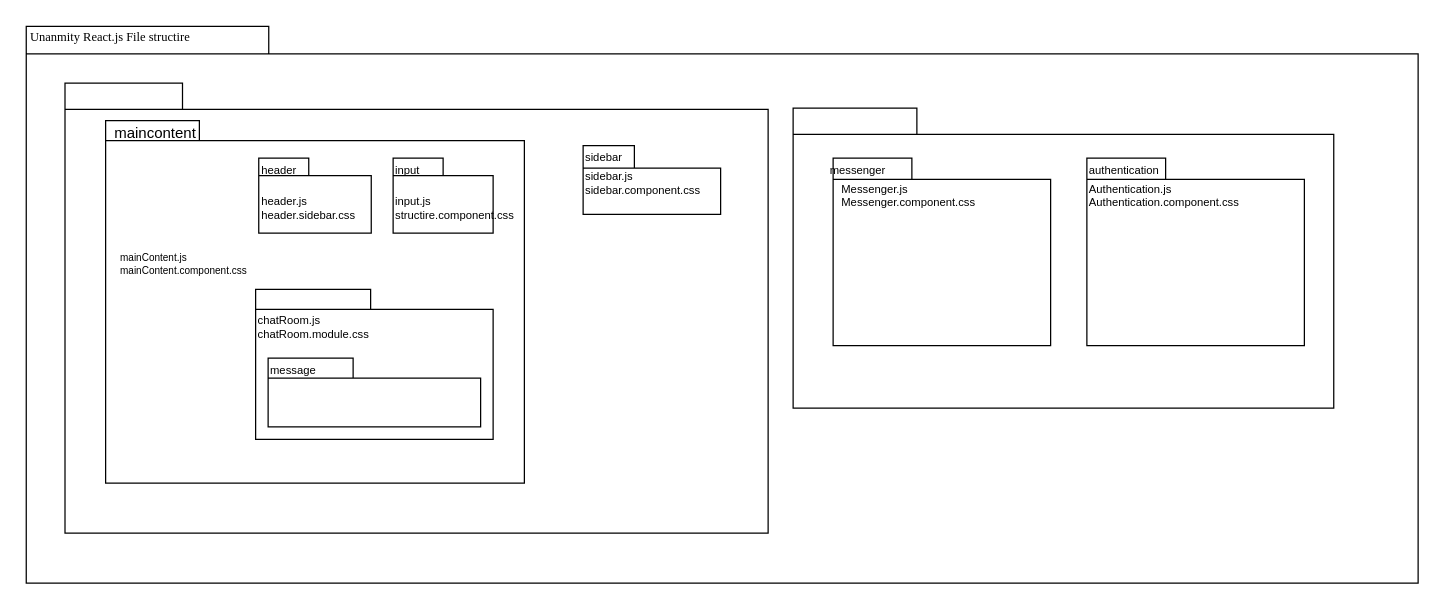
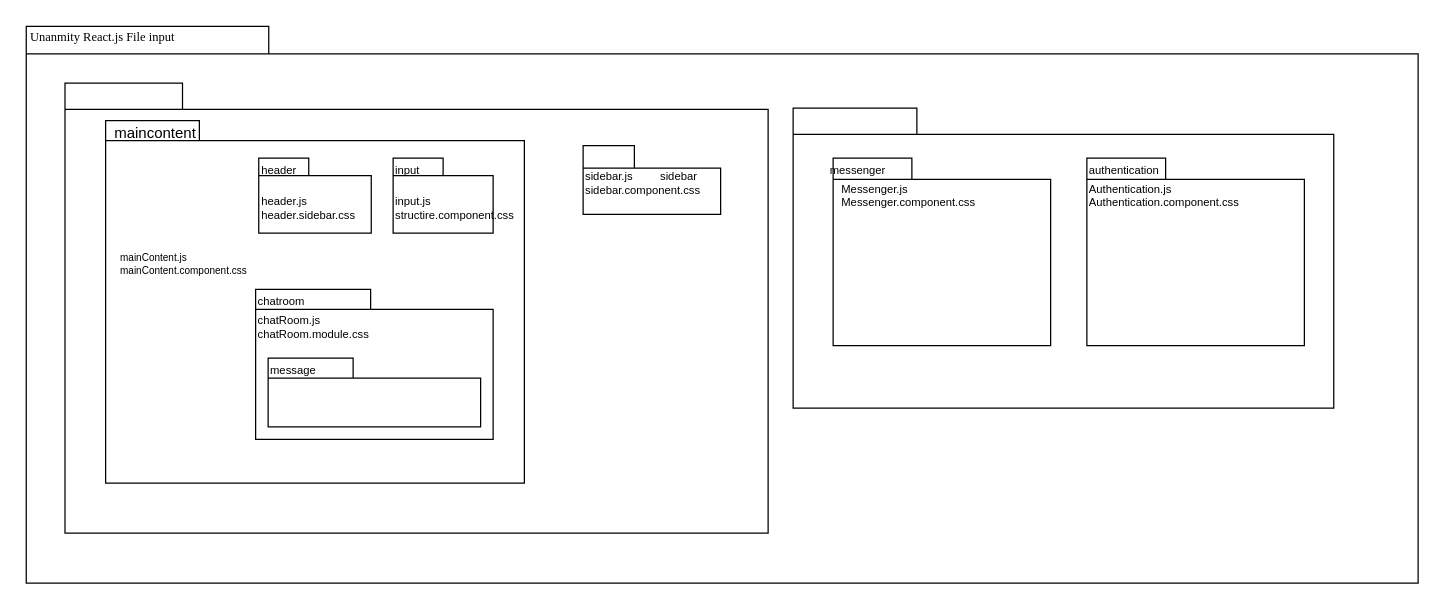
(130, 38) -> (116, 38)
(608, 158) -> (683, 177)
none -> (281, 302)
